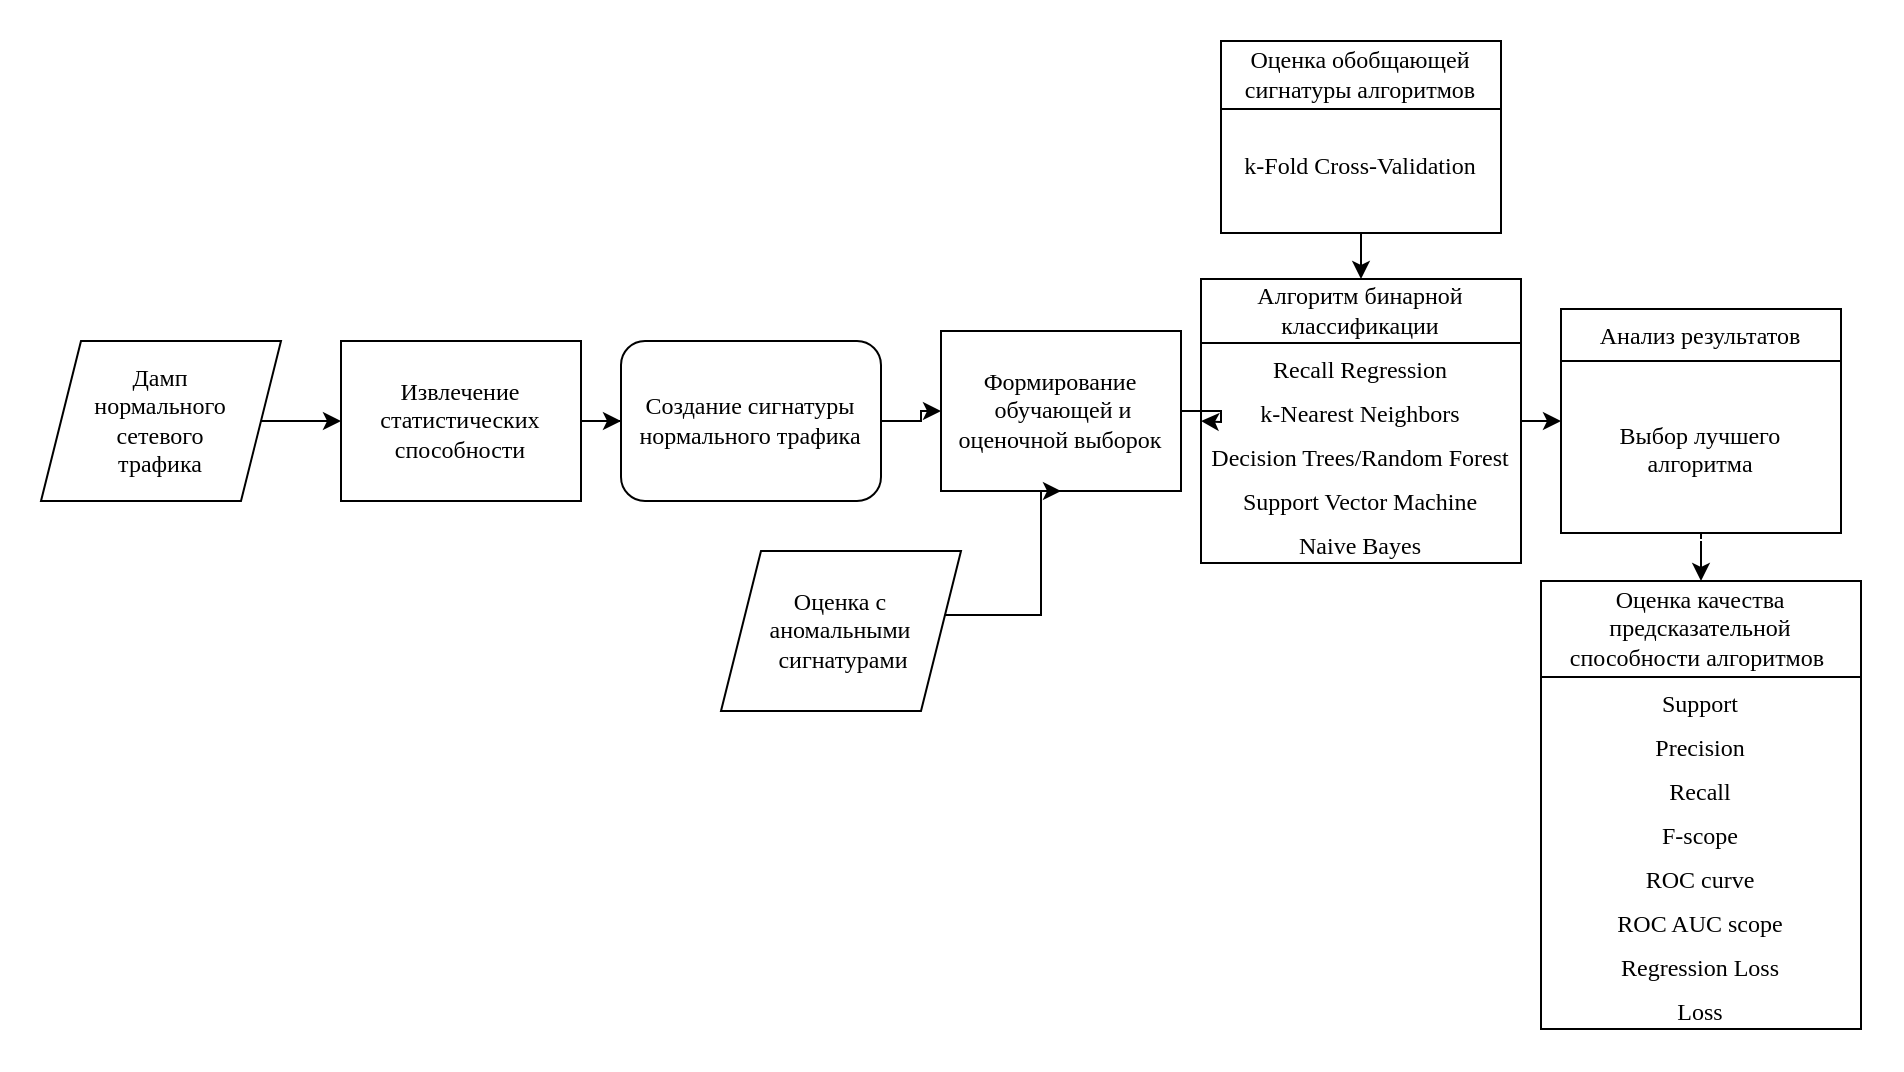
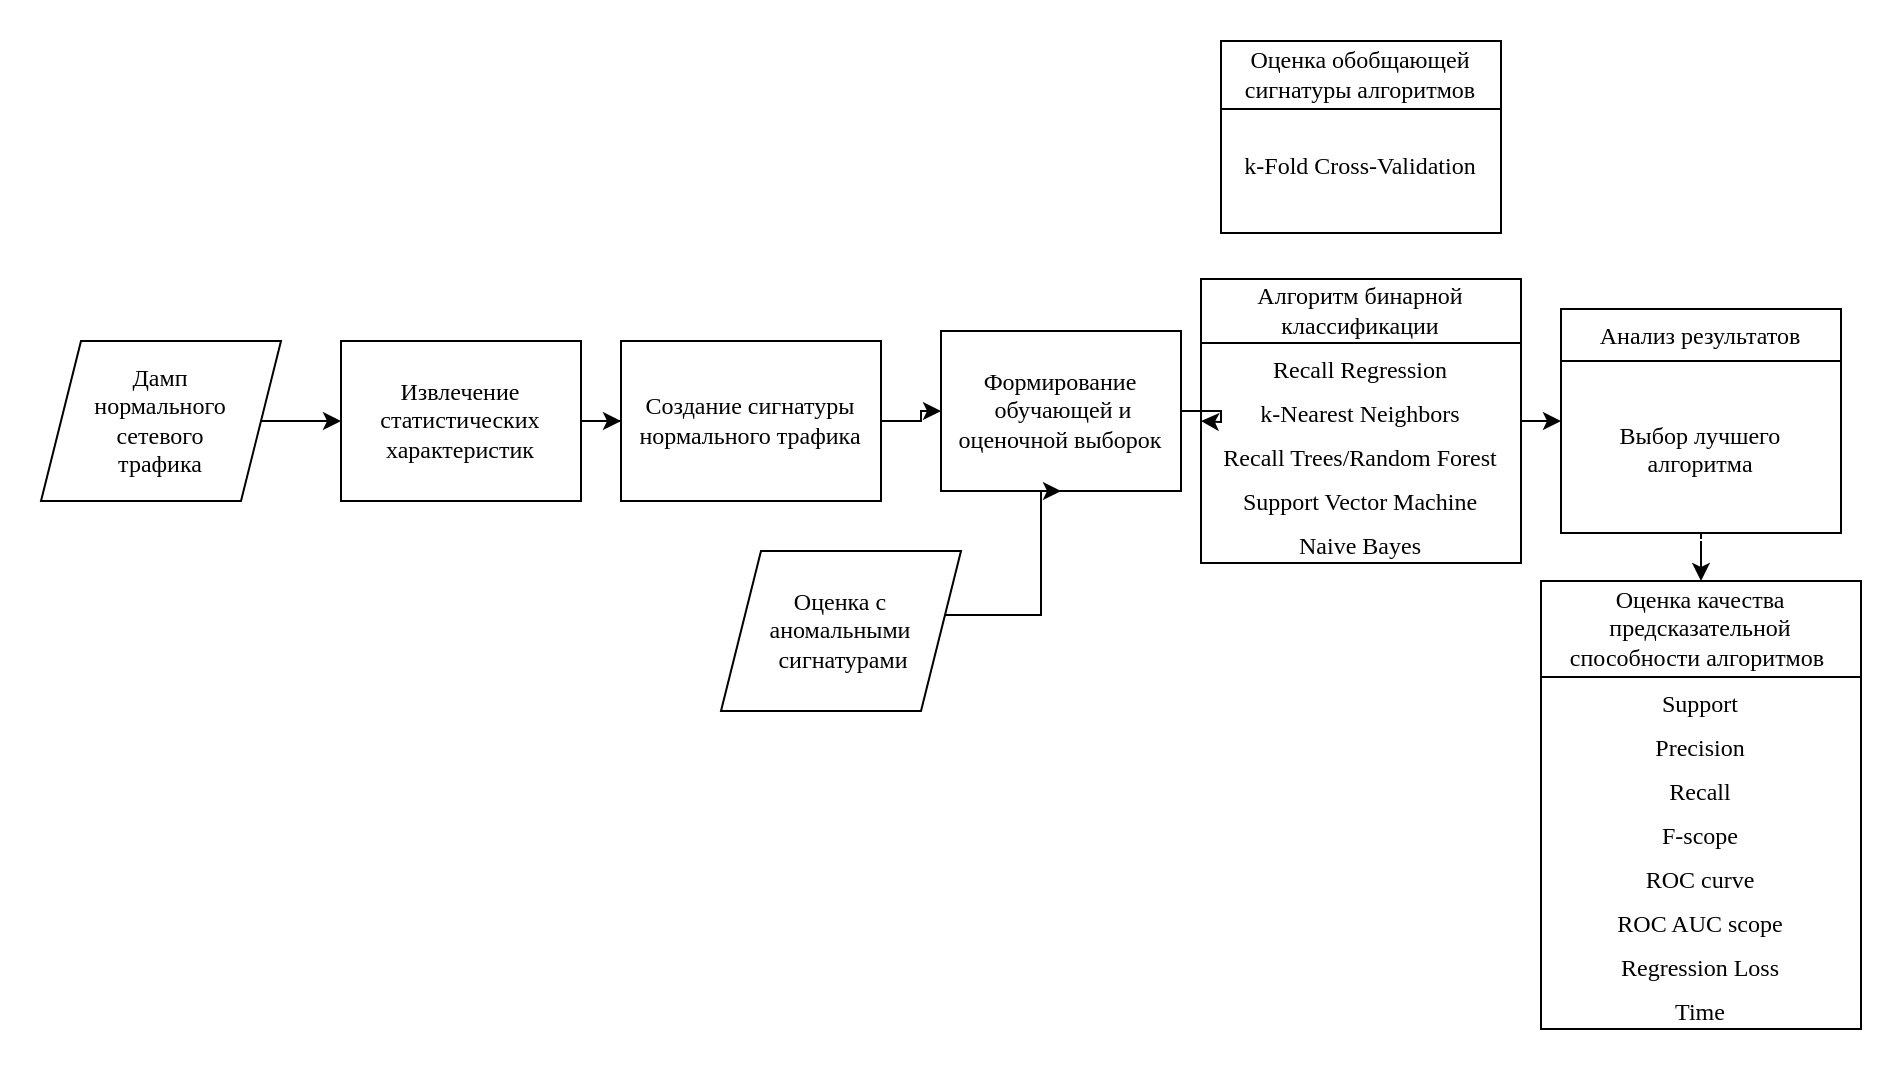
(1361, 263) -> none
(461, 421) -> (461, 421)
(751, 421) -> (751, 421)
(1360, 458) -> (1360, 458)
(1700, 1012) -> (1700, 1012)
